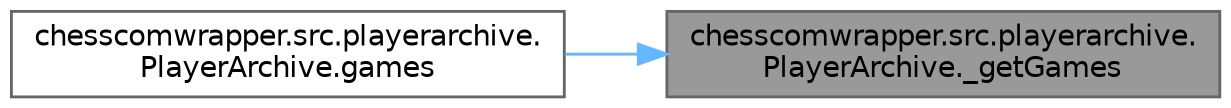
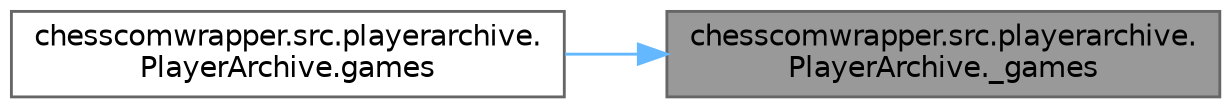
(943, 54) -> (943, 54)
